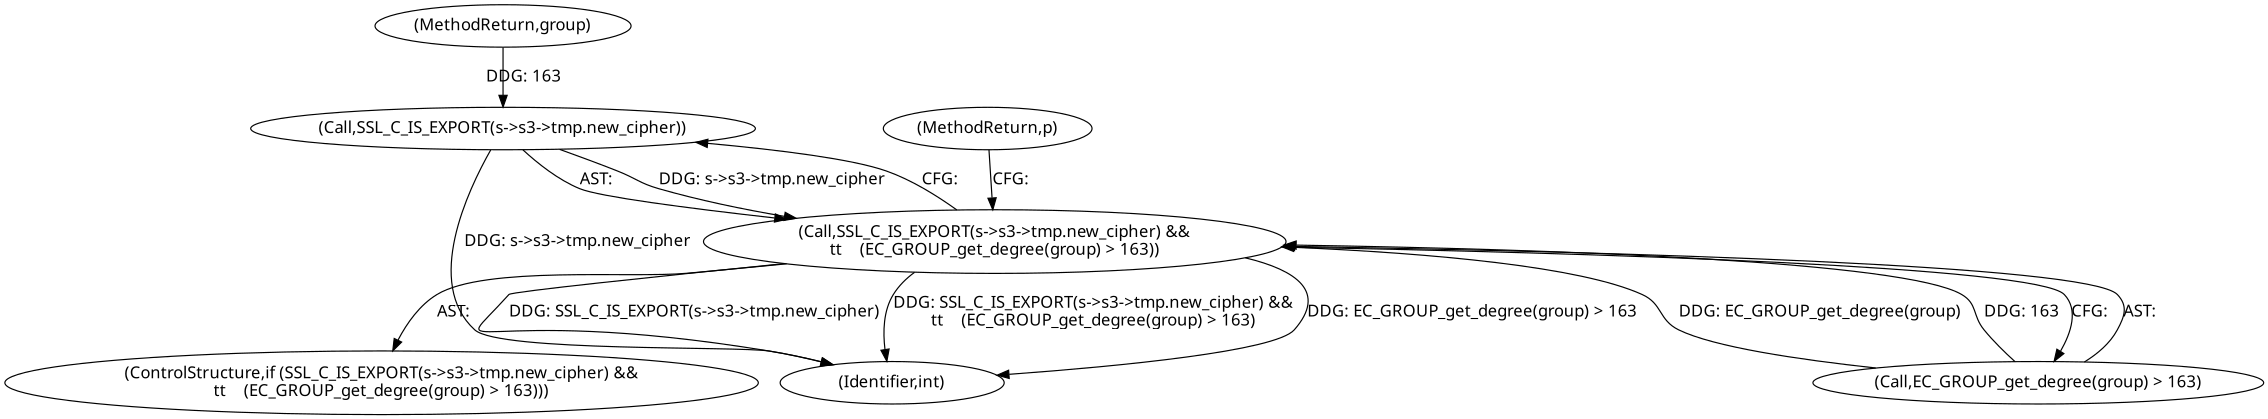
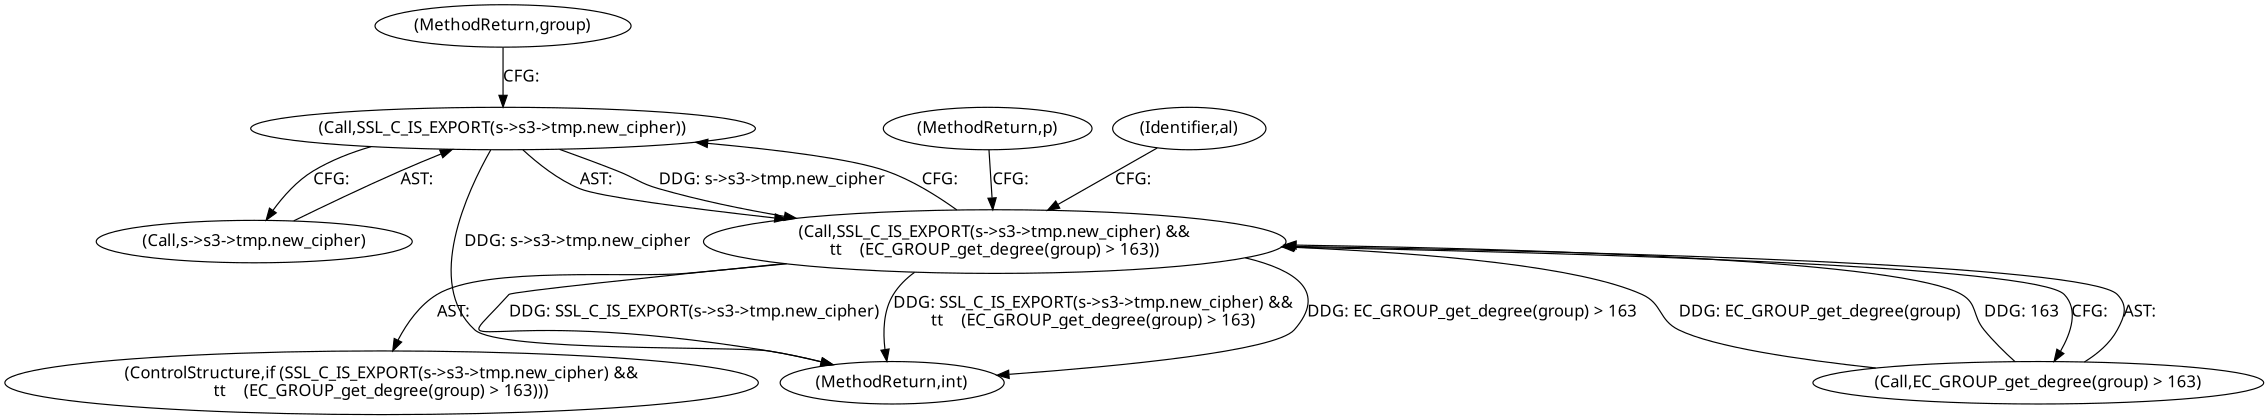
(524, 77) -> (524, 77)
none -> (1189, 129)
none -> (254, 242)
(892, 383) -> (892, 383)
